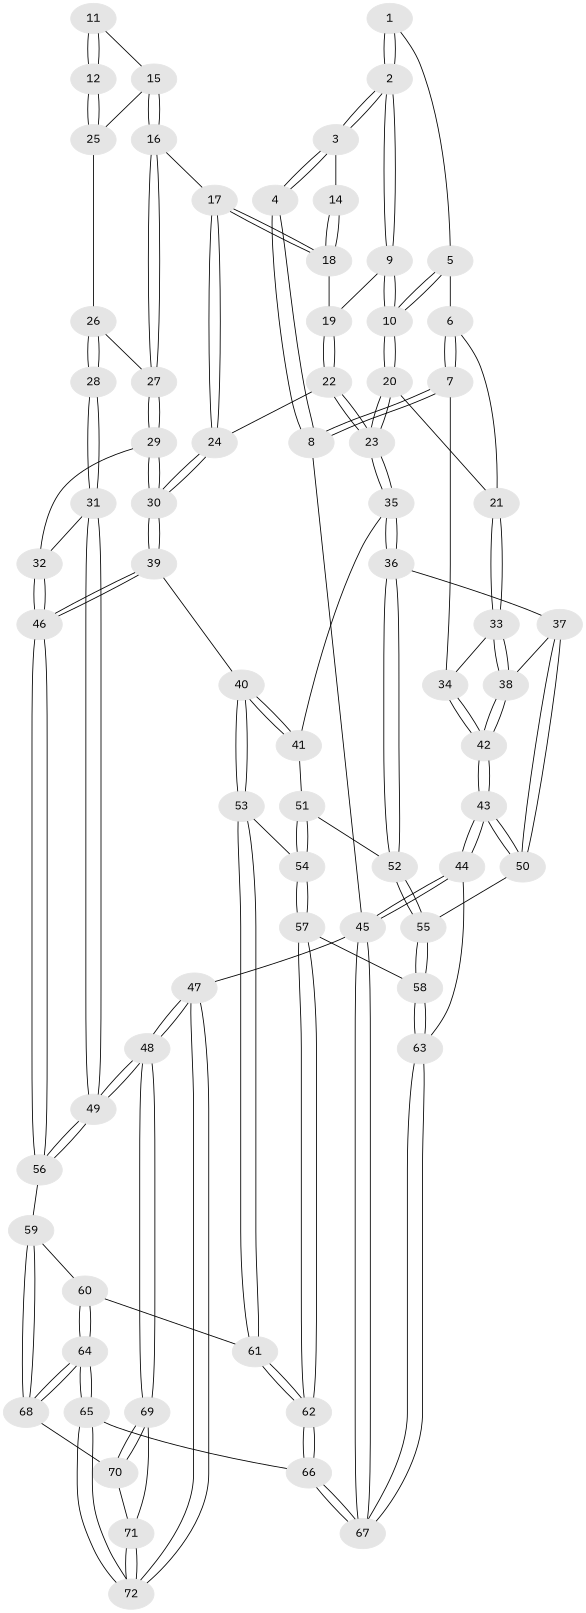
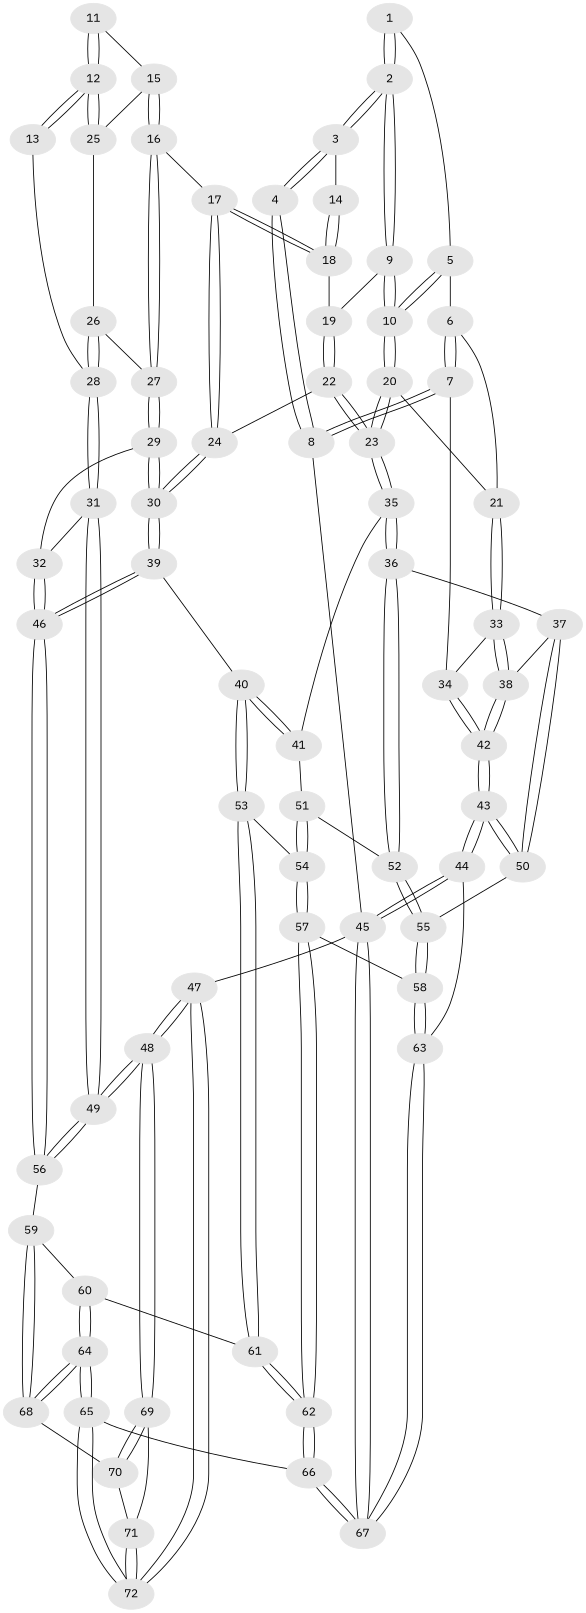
none -> (33, 140)
